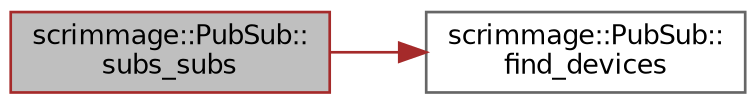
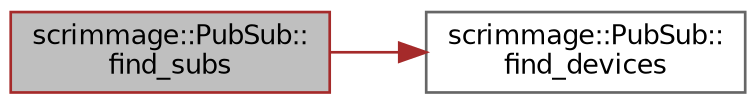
(170, 52) -> (170, 52)
